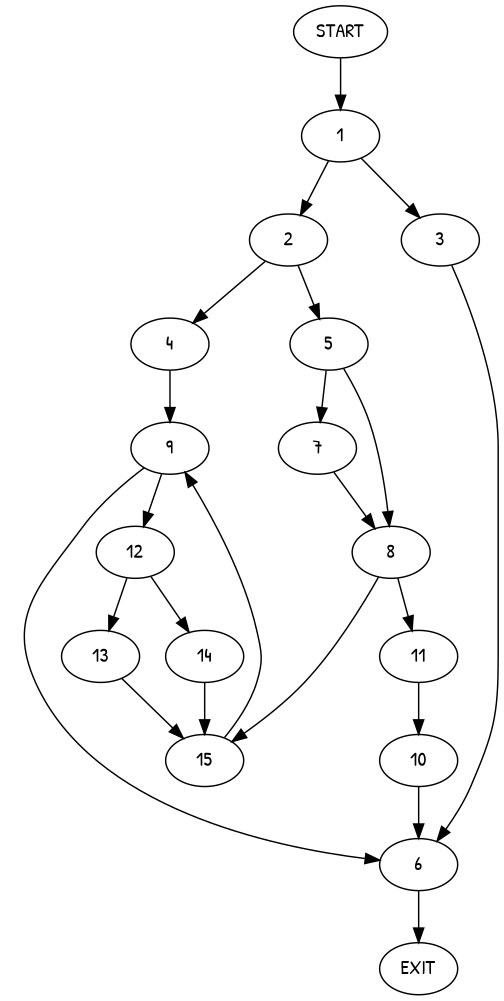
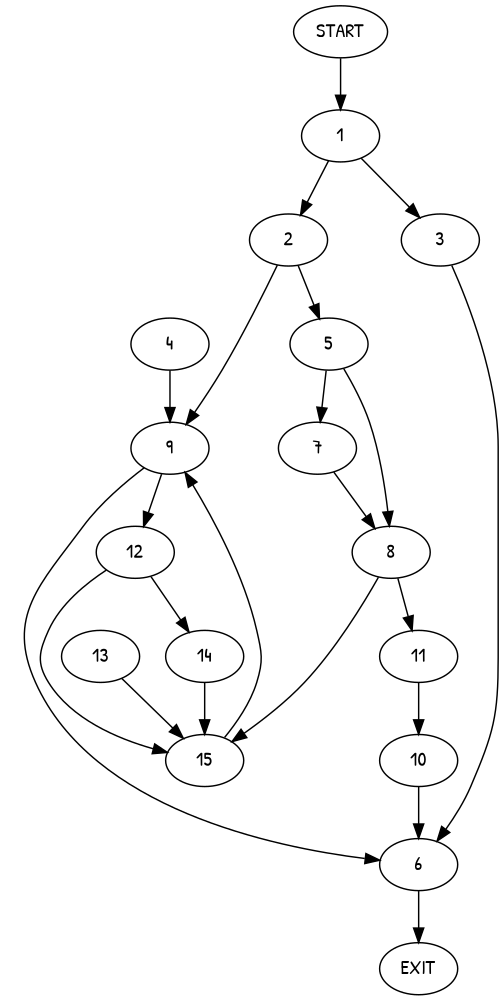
(235, 287) -> (239, 340)
(120, 598) -> (45, 677)
